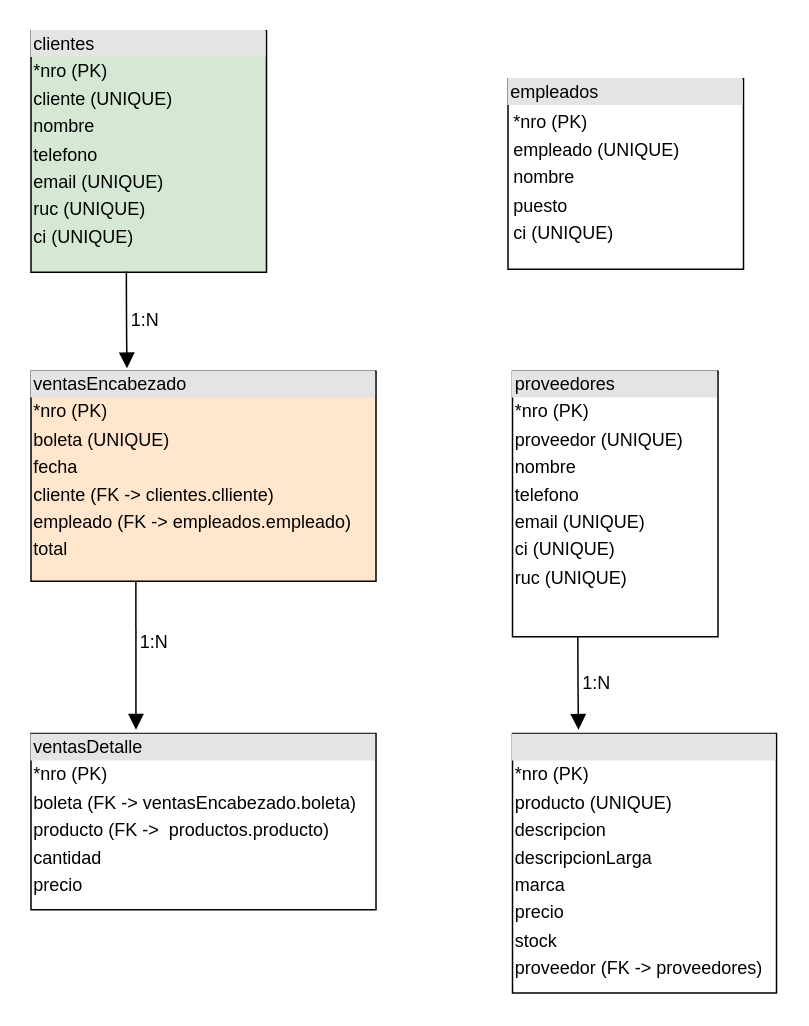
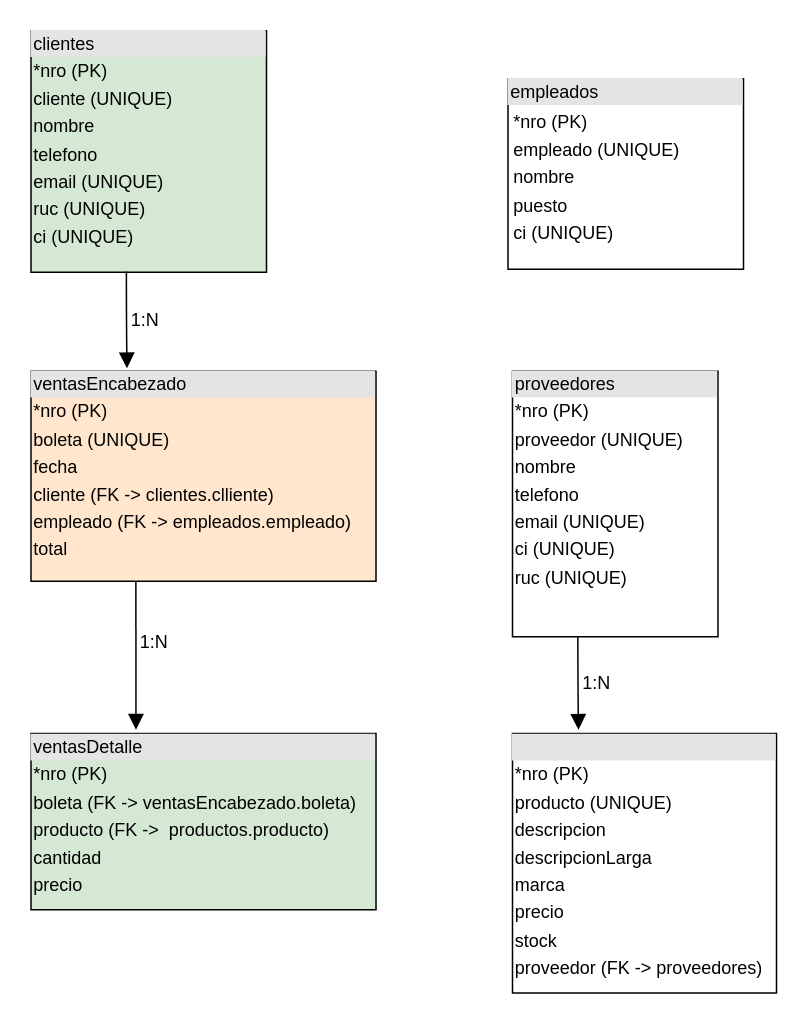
(203, 822) -> (203, 822)
